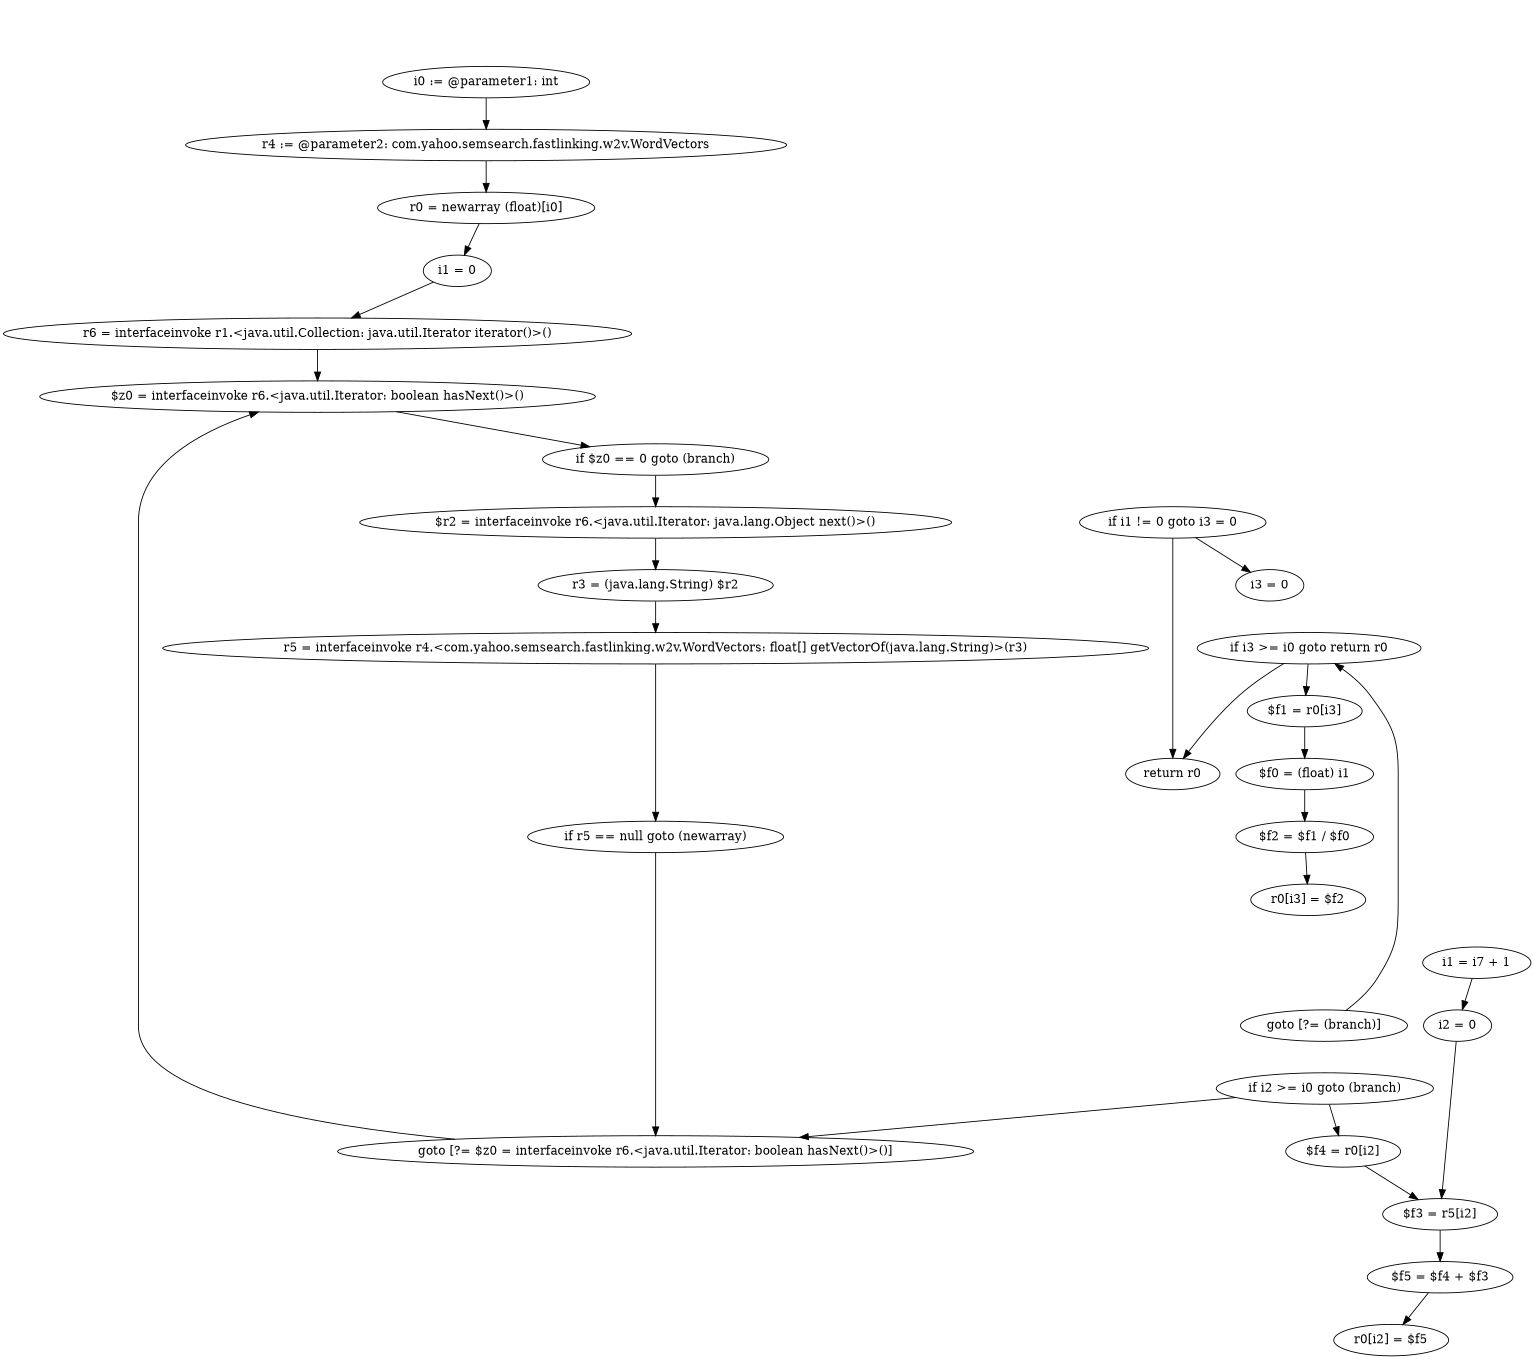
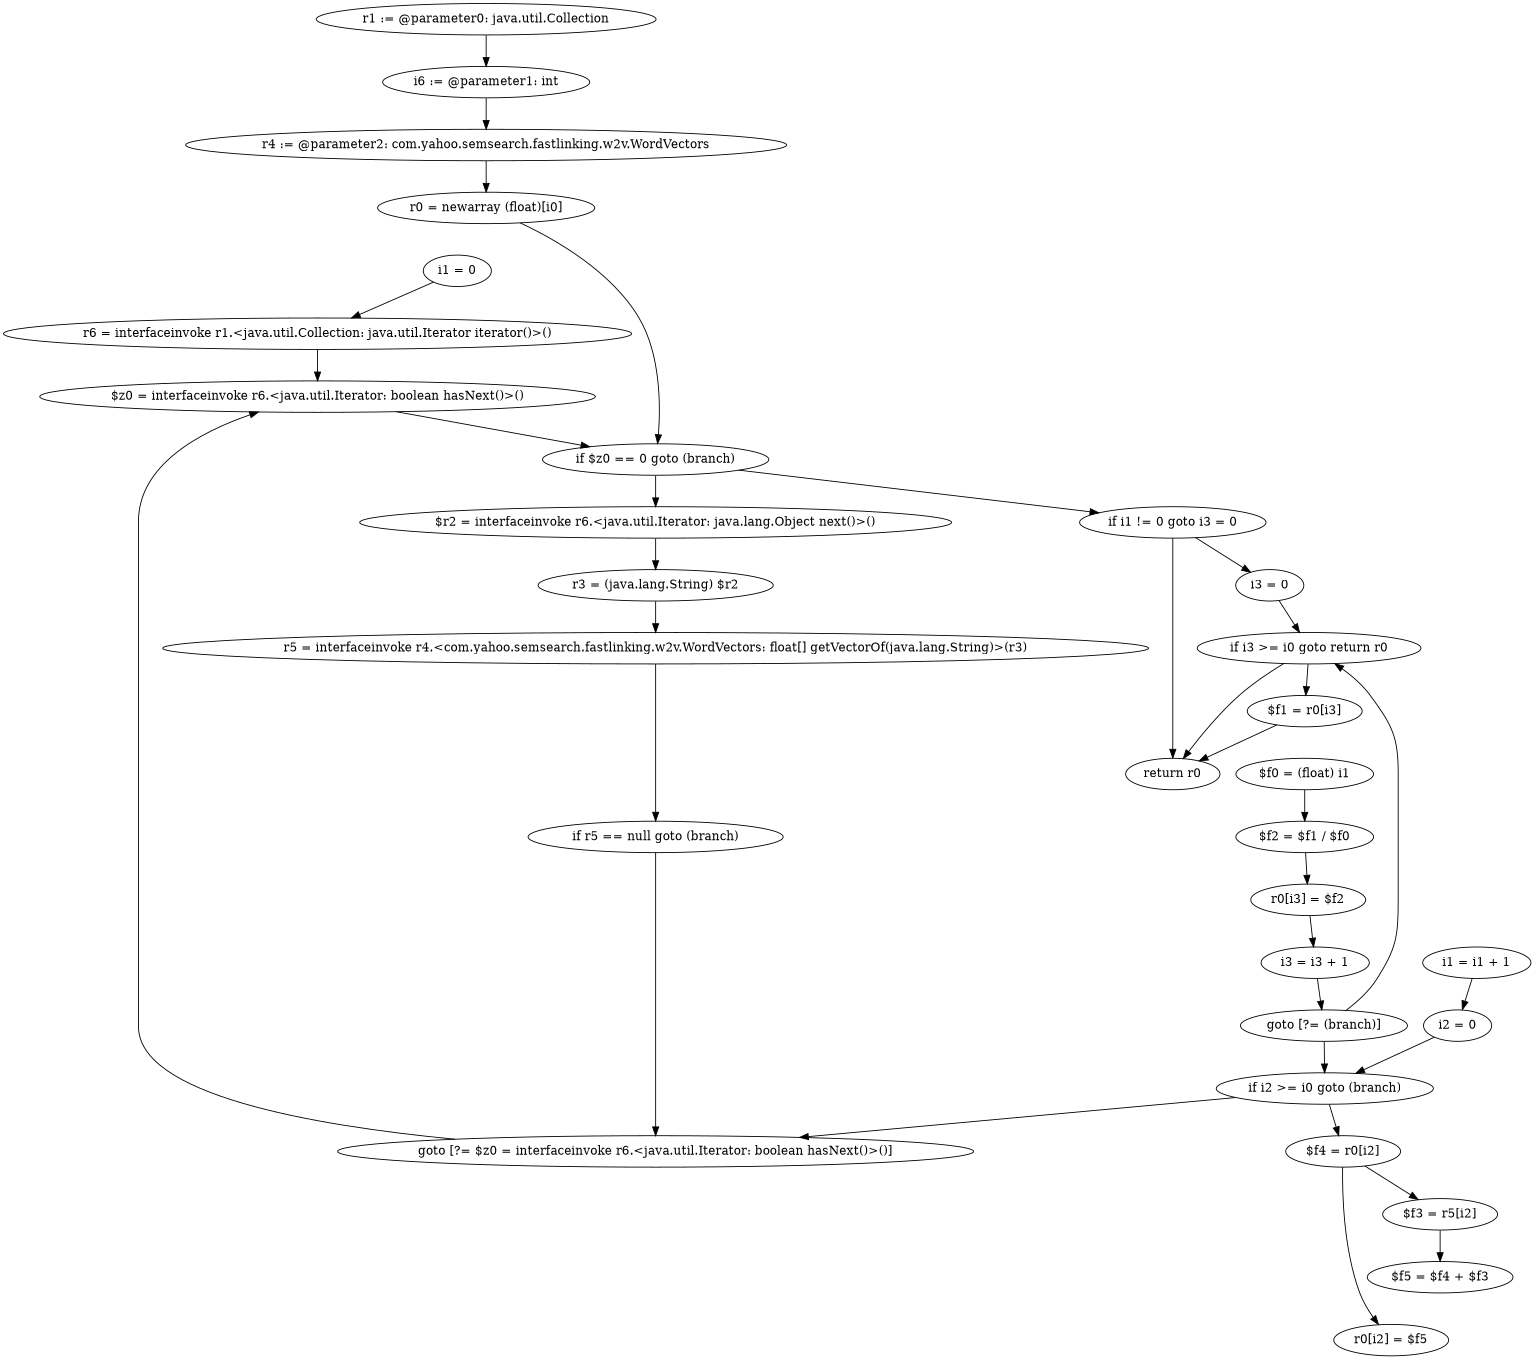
none -> (486, 19)
(486, 82) -> (486, 82)
(474, 235) -> (629, 304)
none -> (914, 491)
none -> (1287, 613)
(1305, 738) -> (1242, 741)
(656, 837) -> (656, 837)
none -> (1315, 963)
(1477, 963) -> (1477, 963)
none -> (1324, 1053)
(1449, 1115) -> (1399, 1053)
(1418, 1305) -> (1348, 1245)
